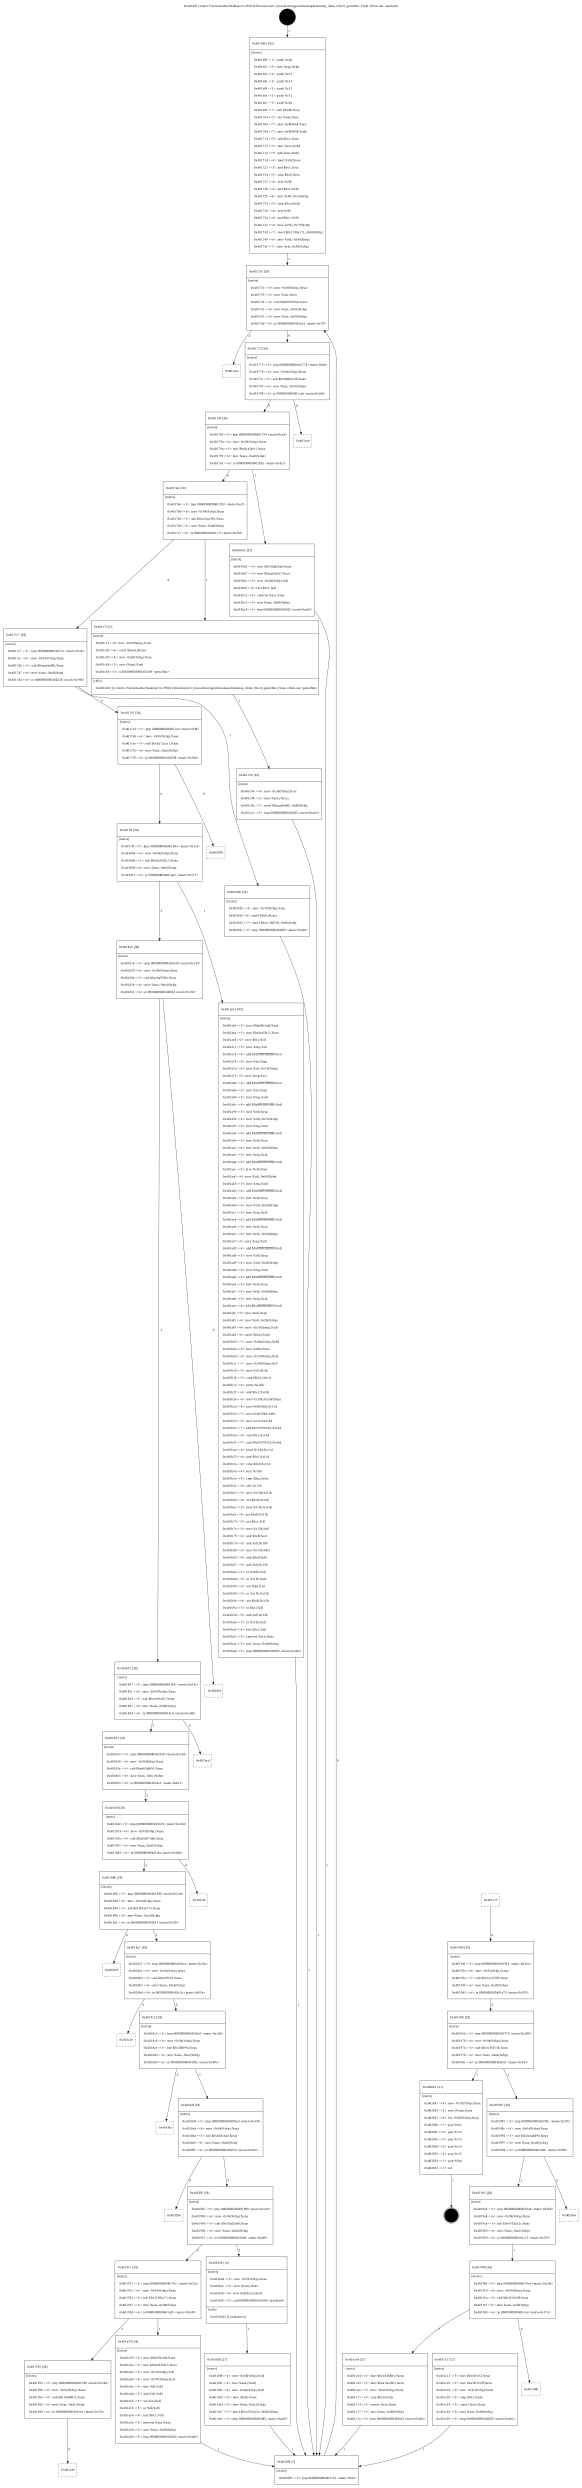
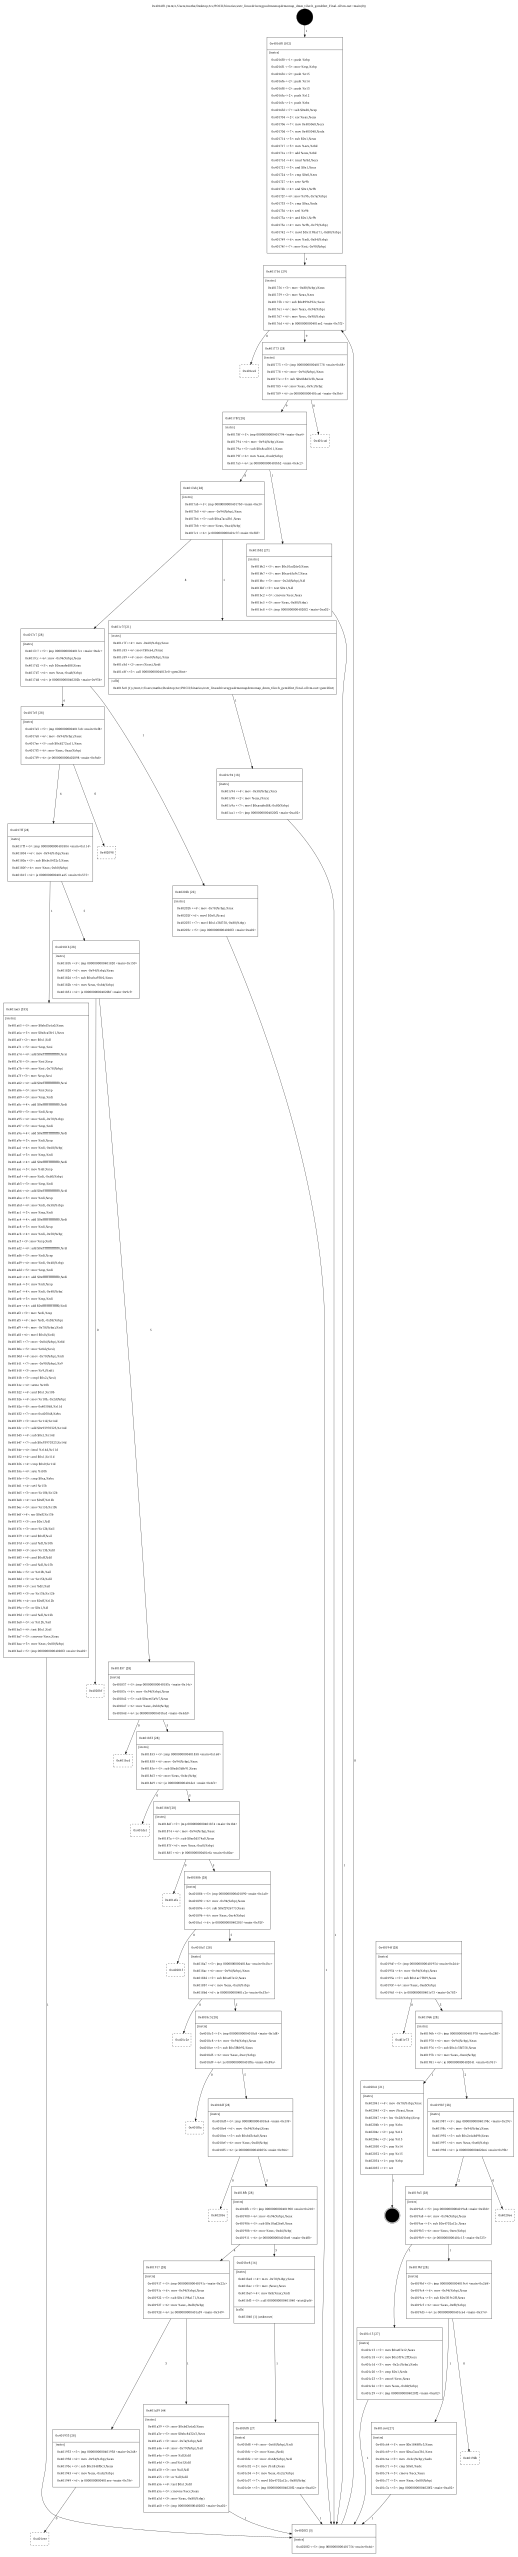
none -> (140, 1831)
(491, 1923) -> (408, 2015)
none -> (396, 2283)
